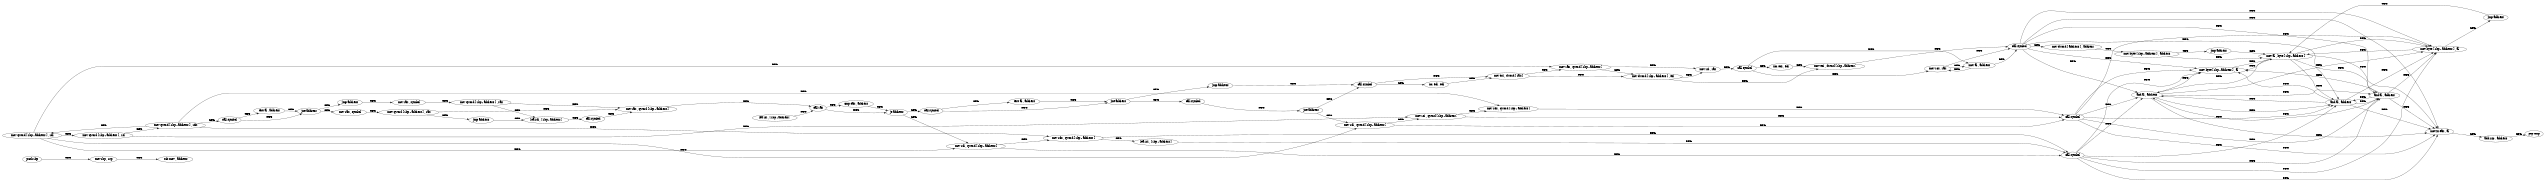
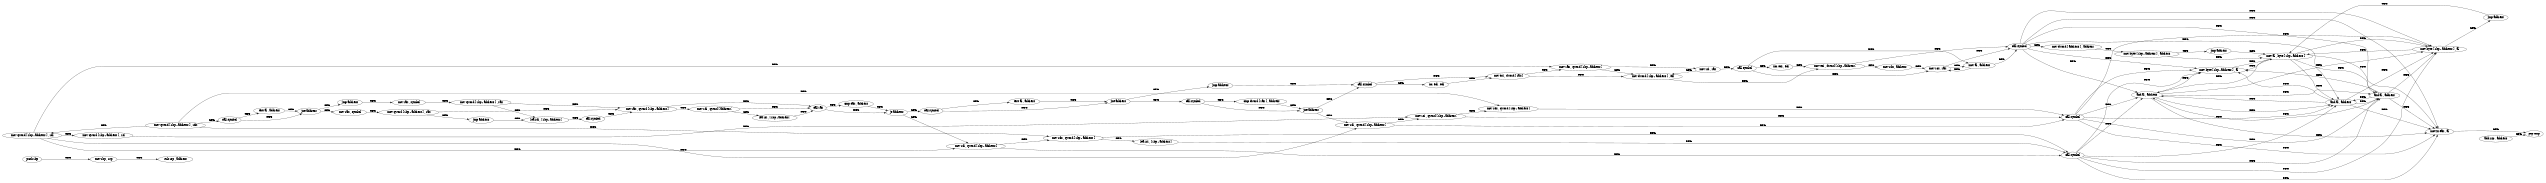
none -> (1895, 67)
(1691, 77) -> (1685, 72)
none -> (1261, 102)
none -> (715, 109)
(141, 131) -> none
(2466, 135) -> (2489, 131)
(175, 159) -> (175, 159)
